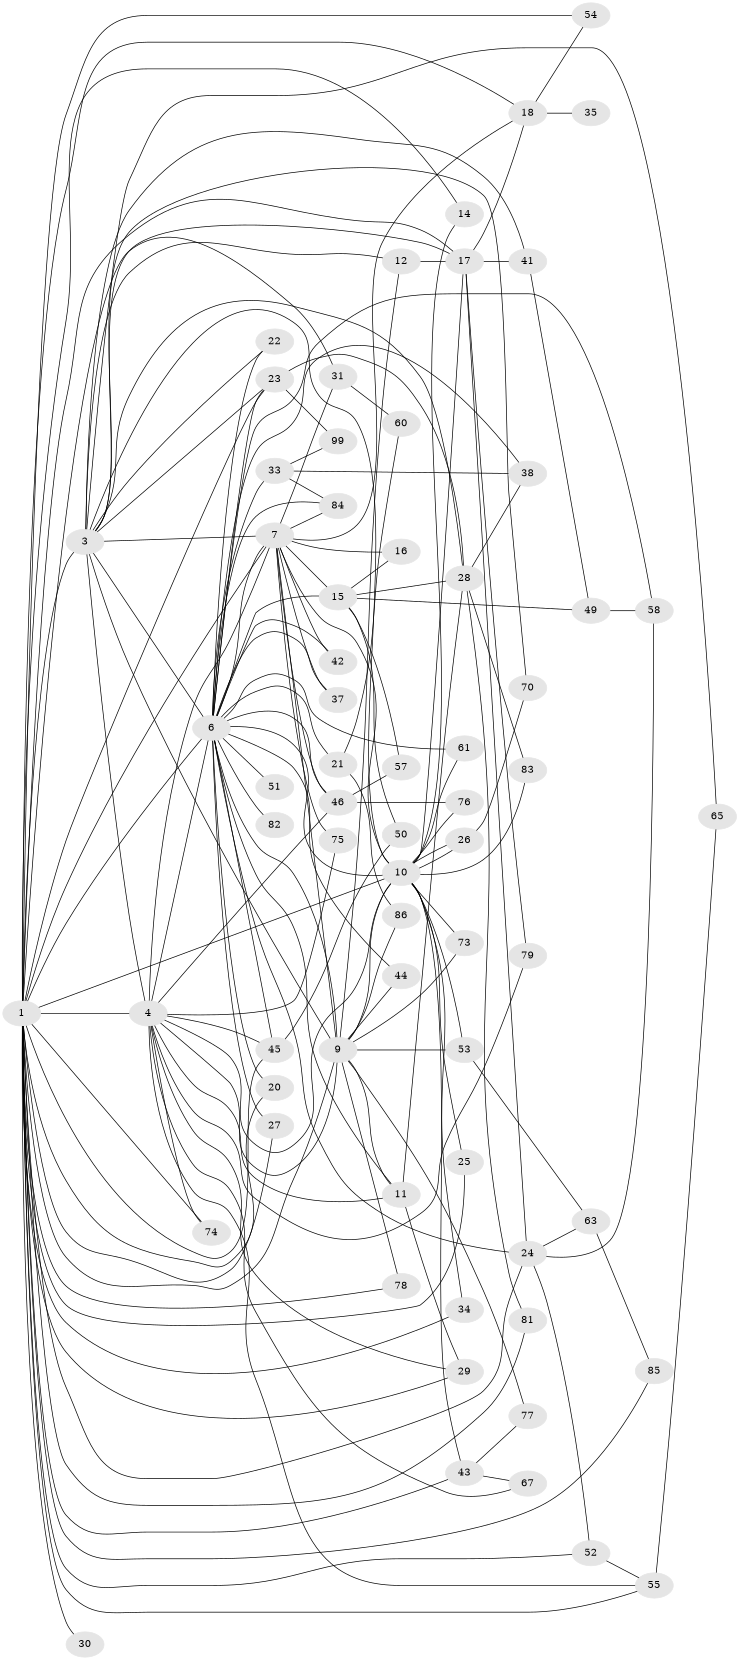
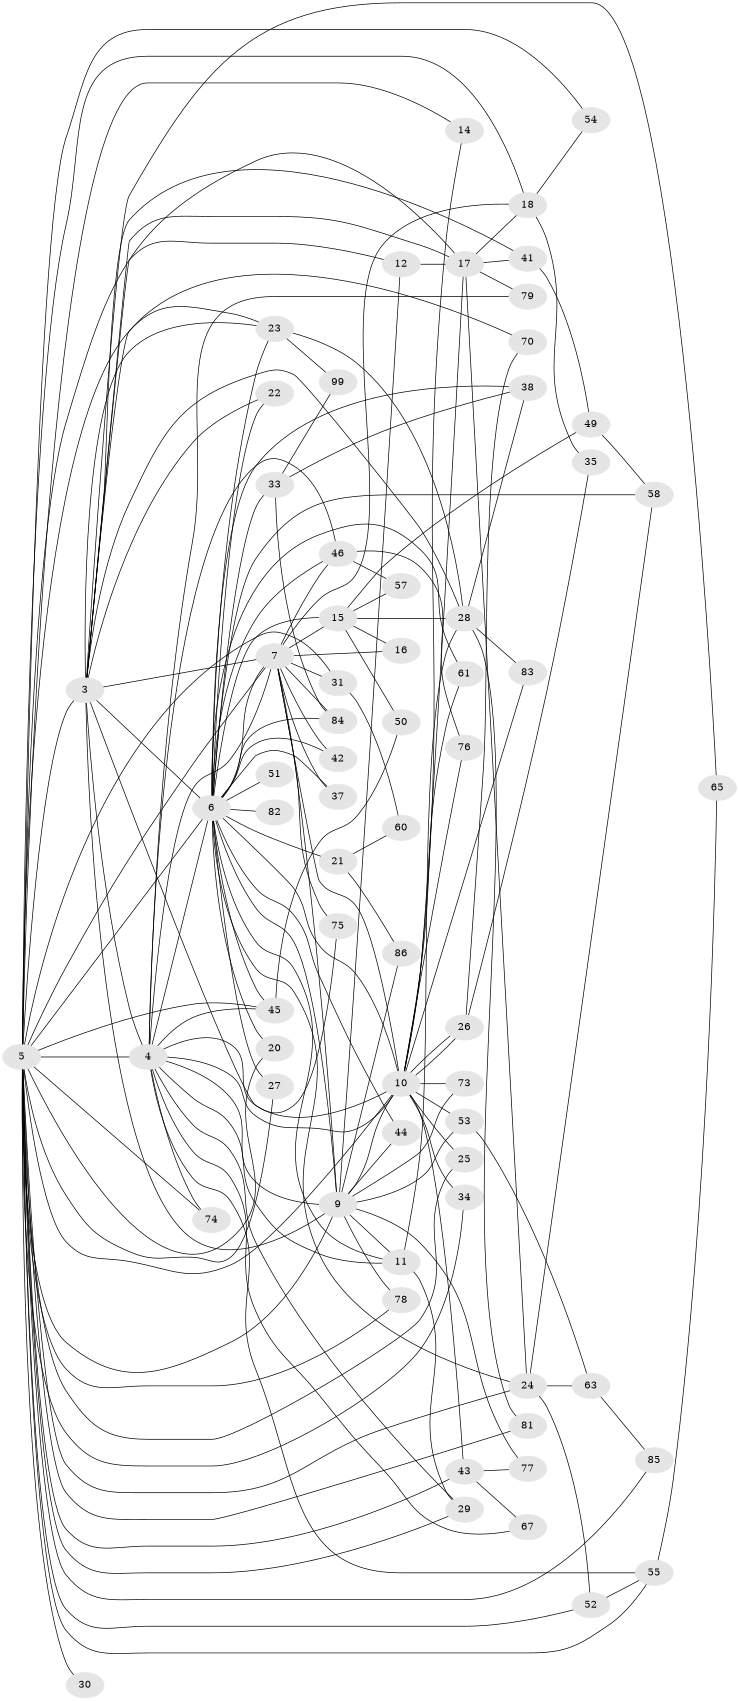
none -> (535, 746)
(22, 1013) -> (22, 1057)
